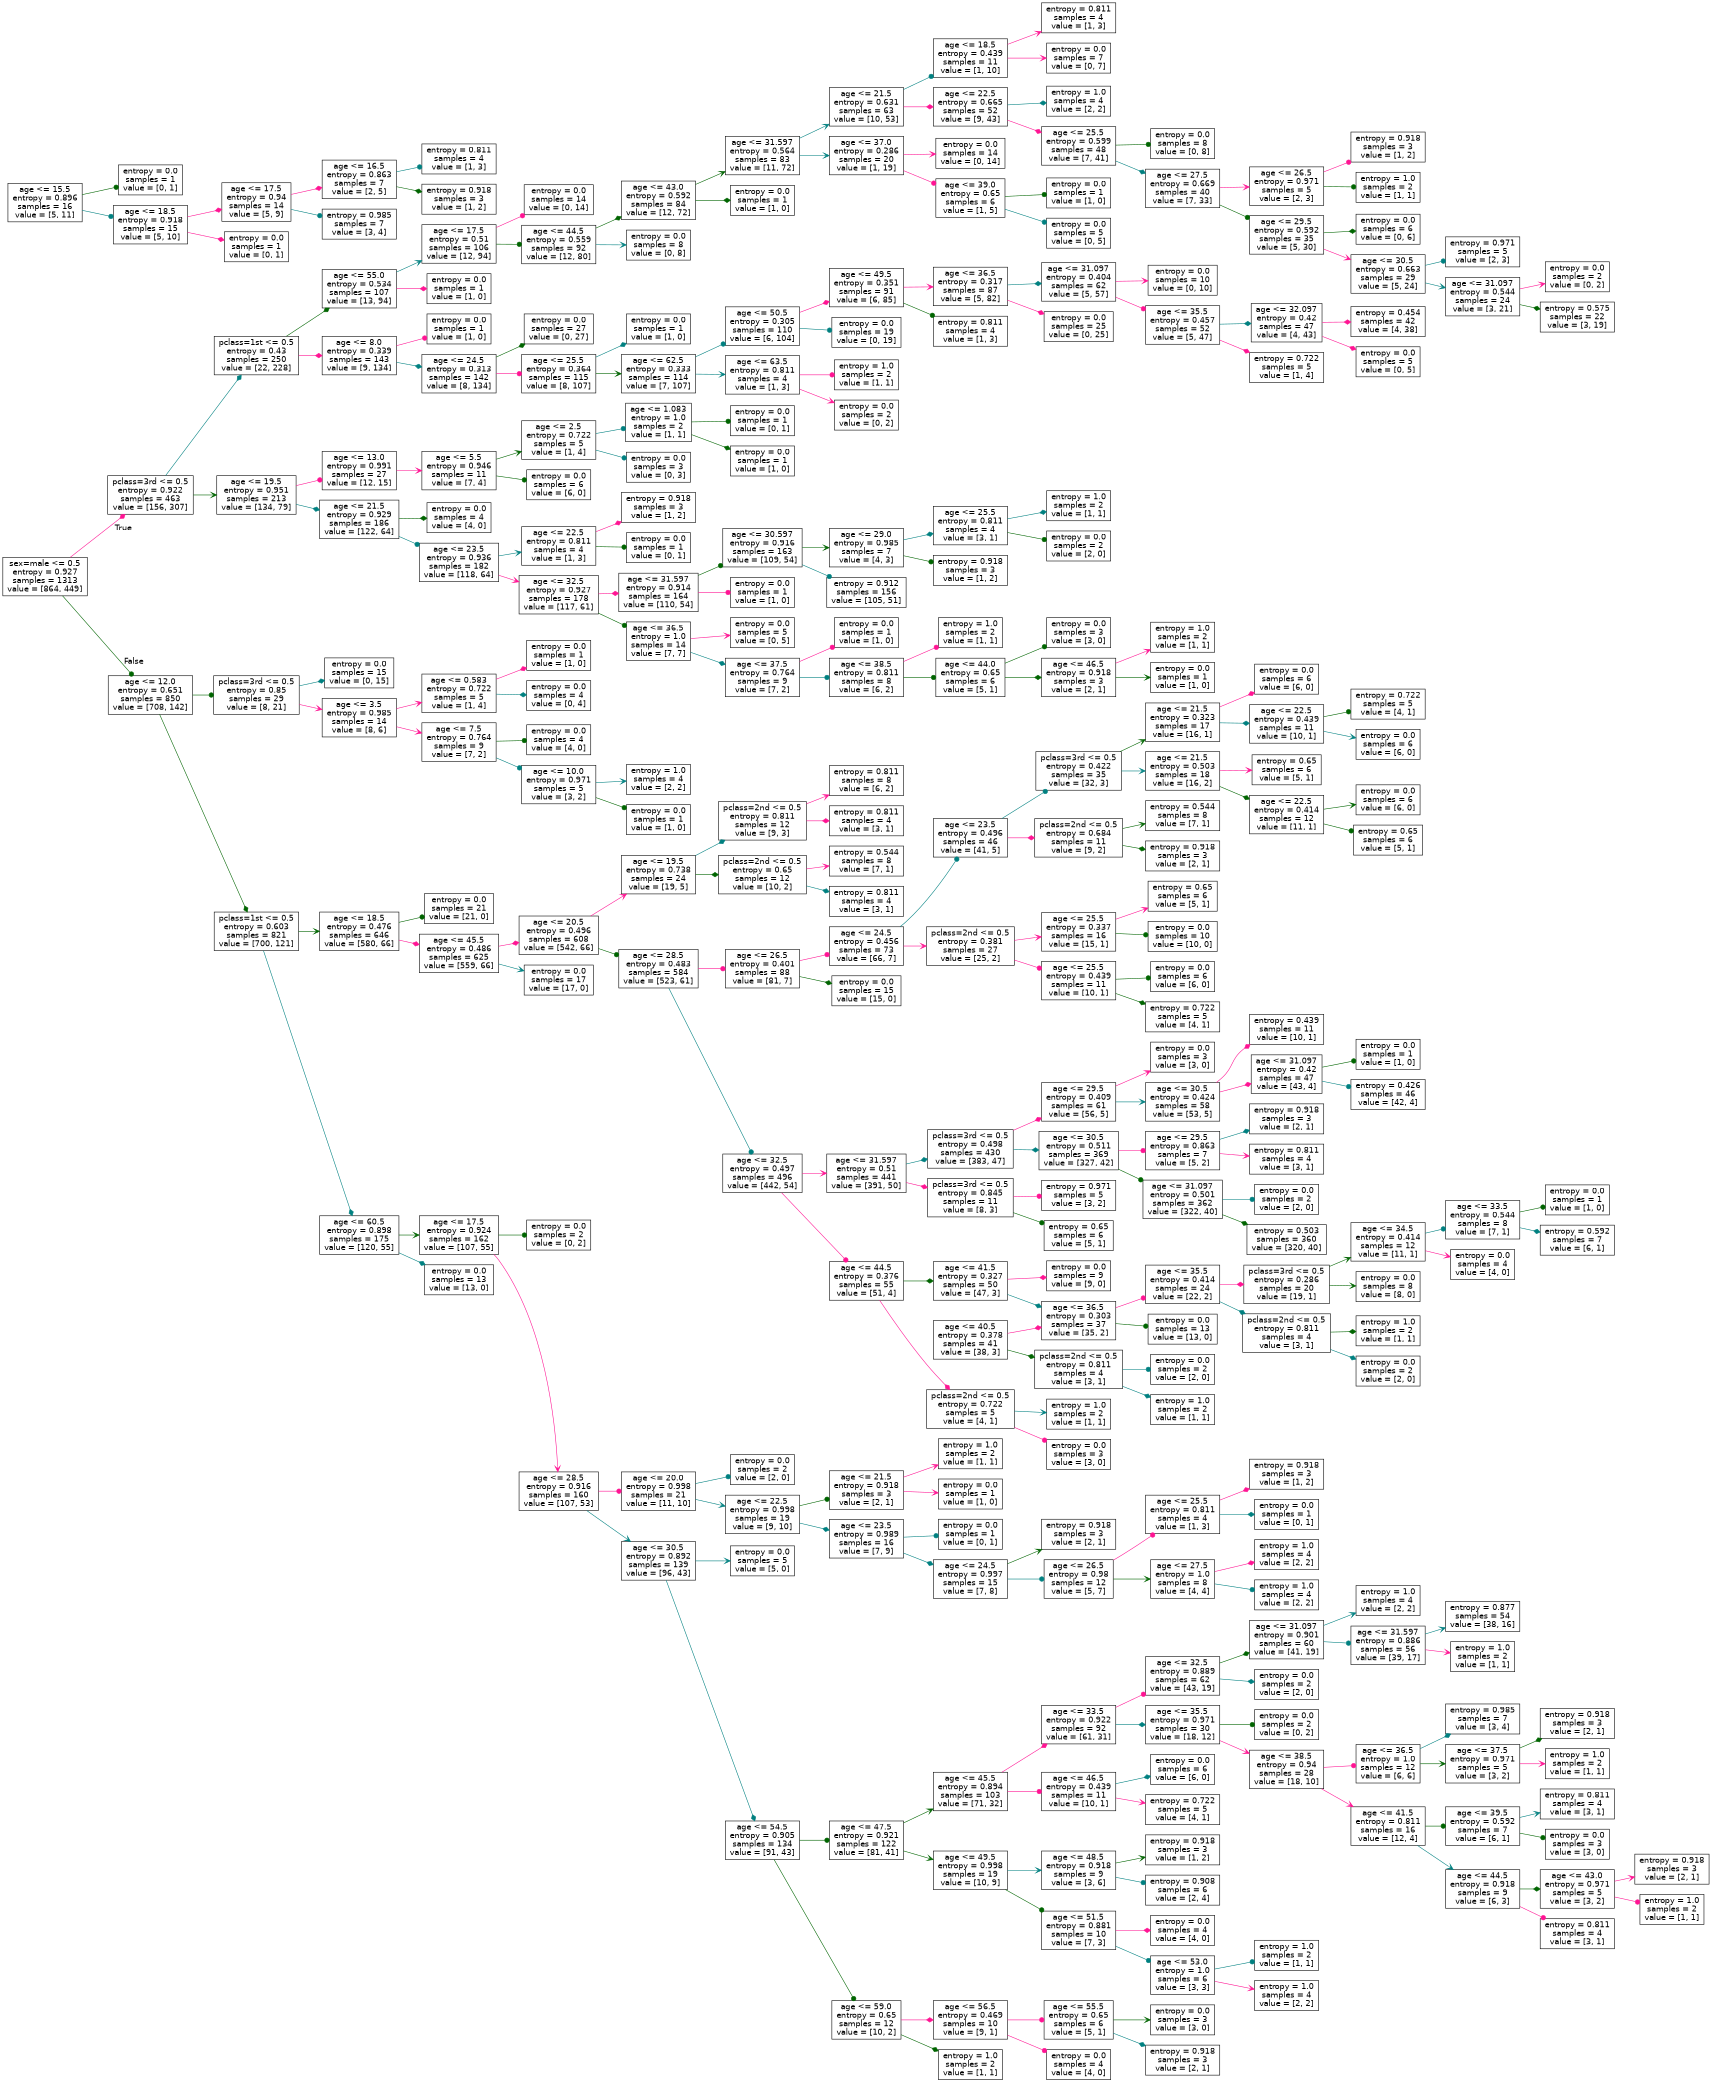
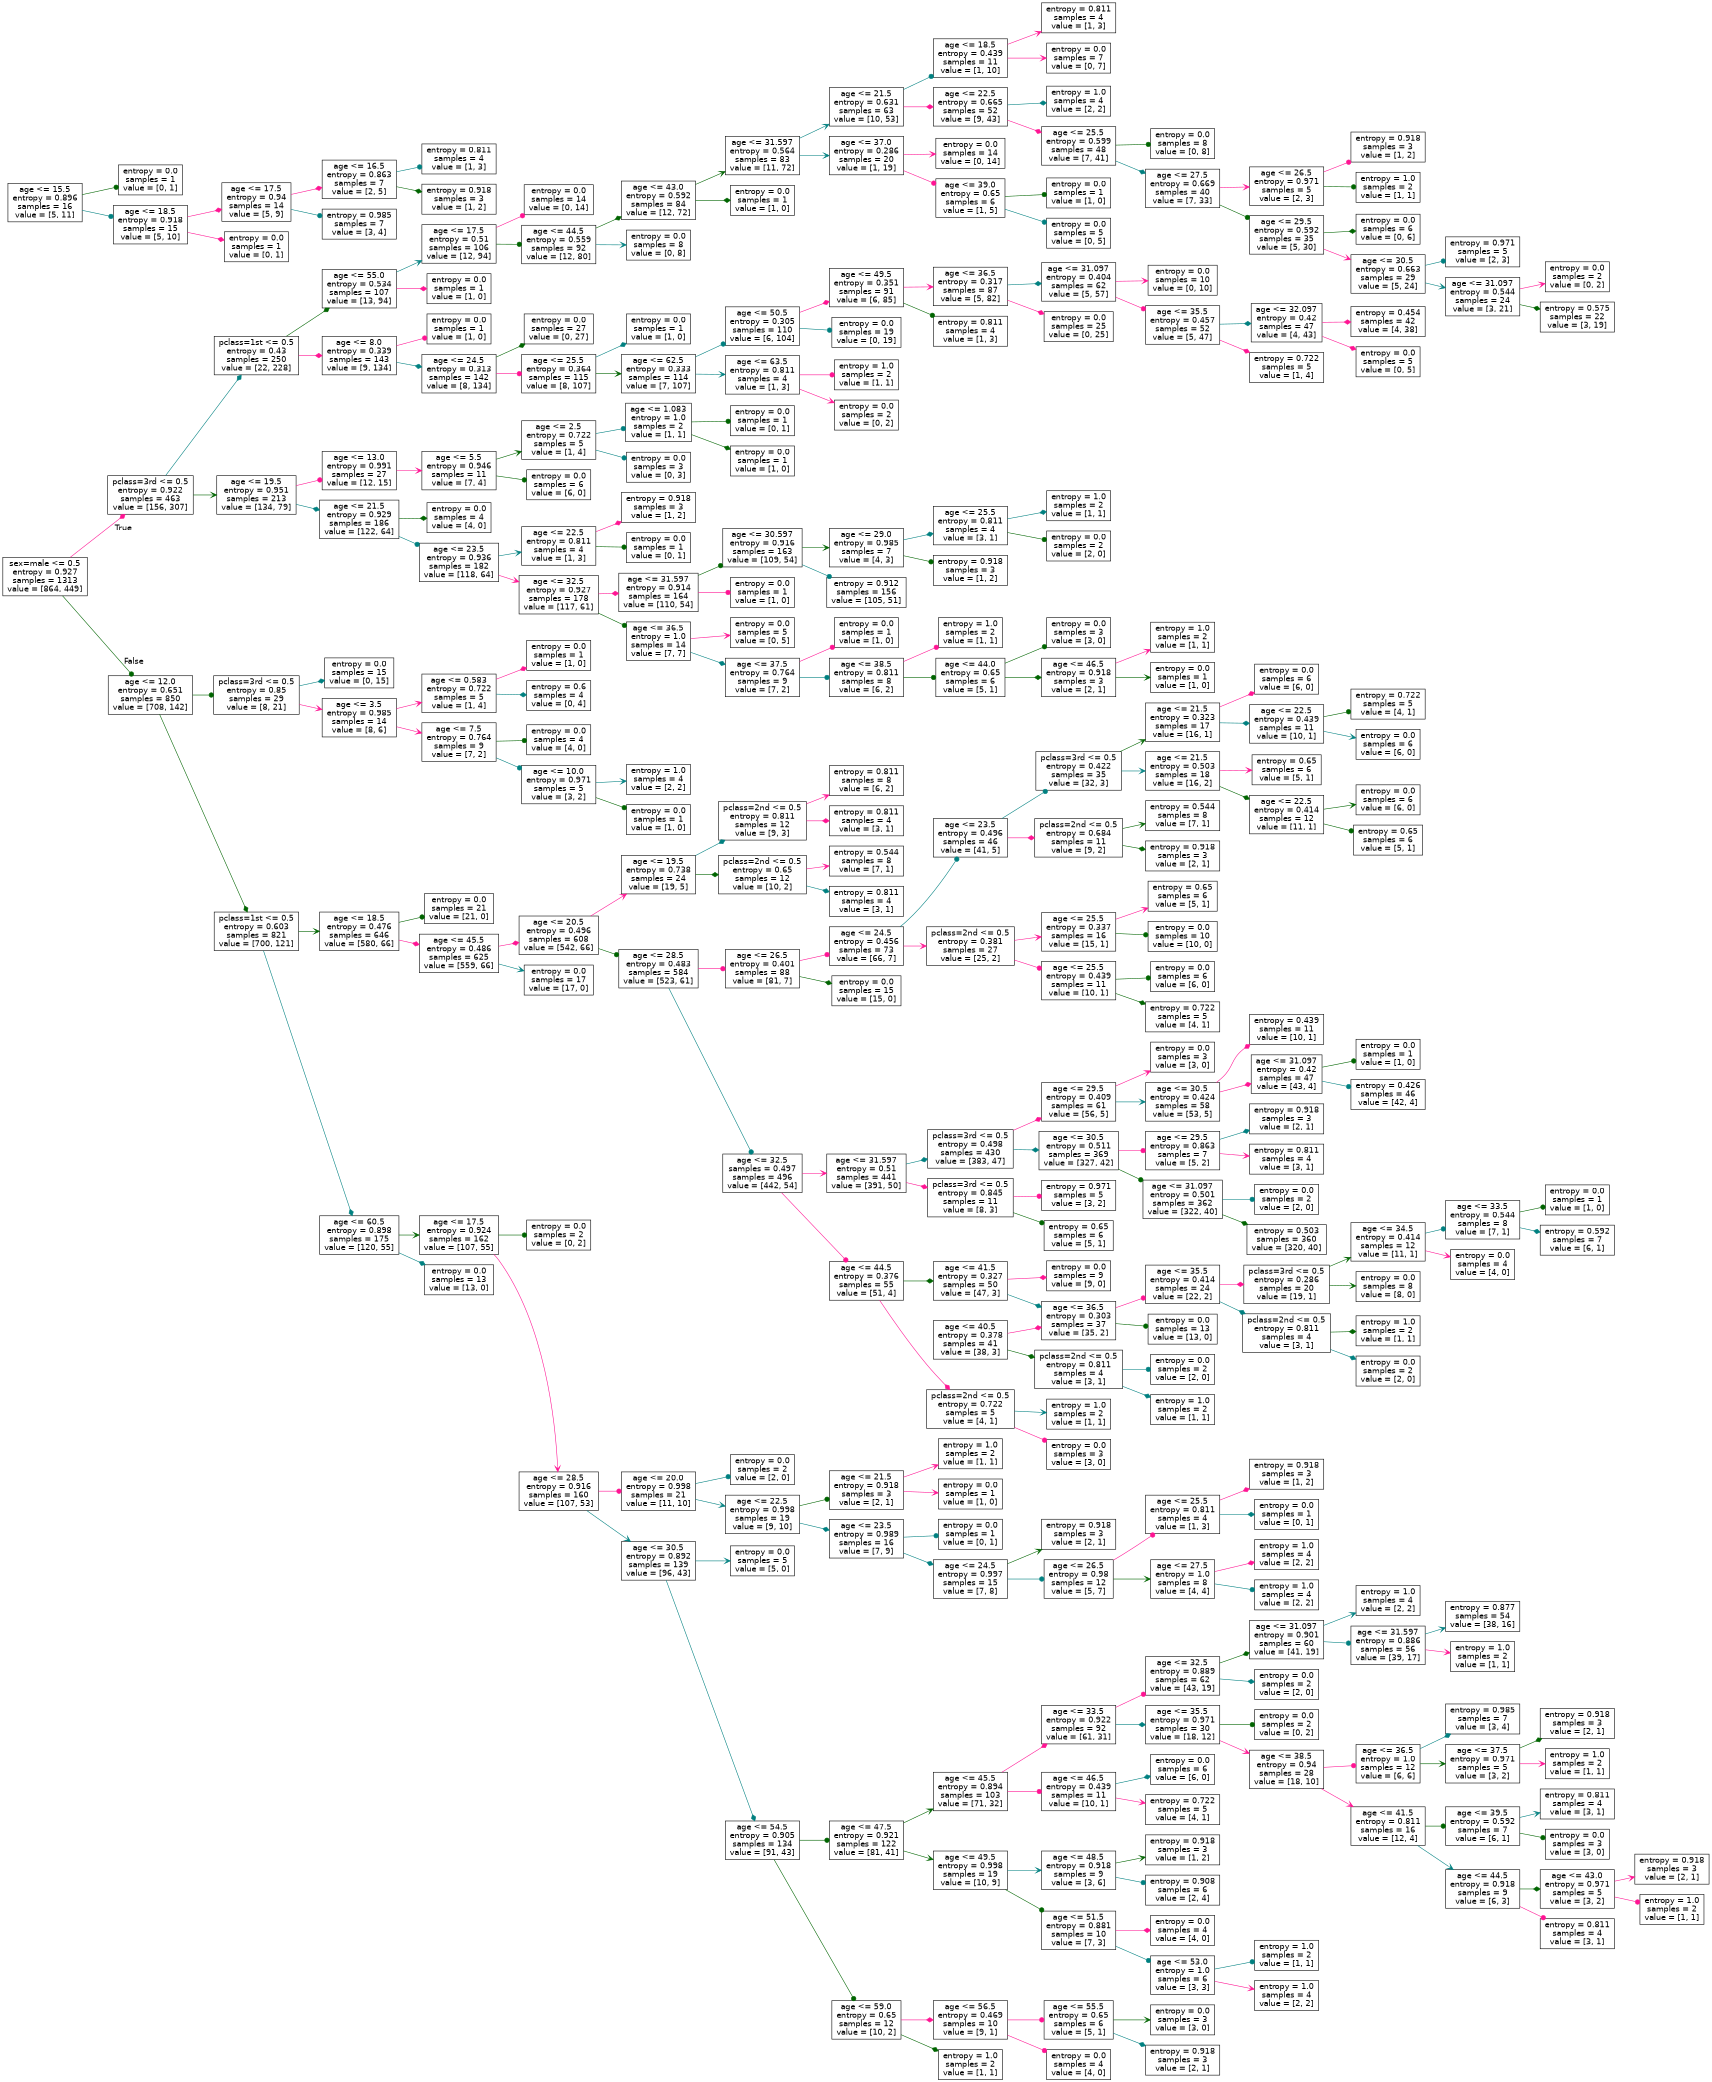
(559, 696) -> (559, 696)
(762, 1173) -> (762, 1173)
